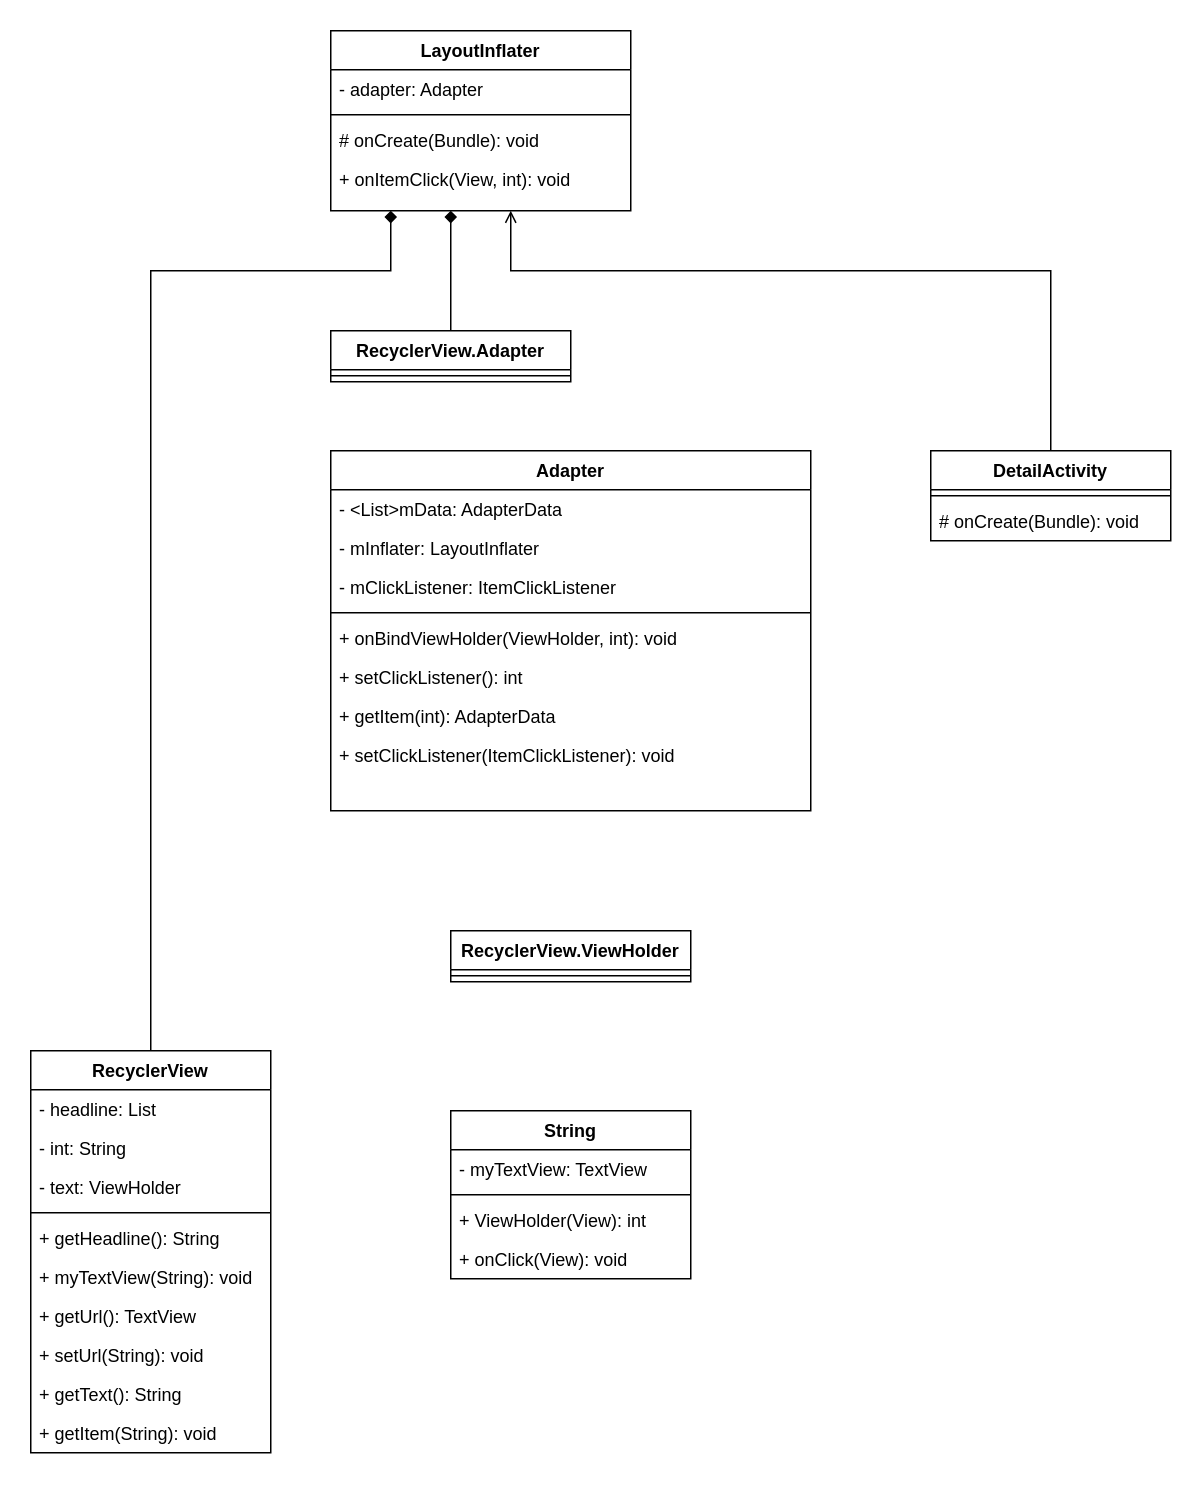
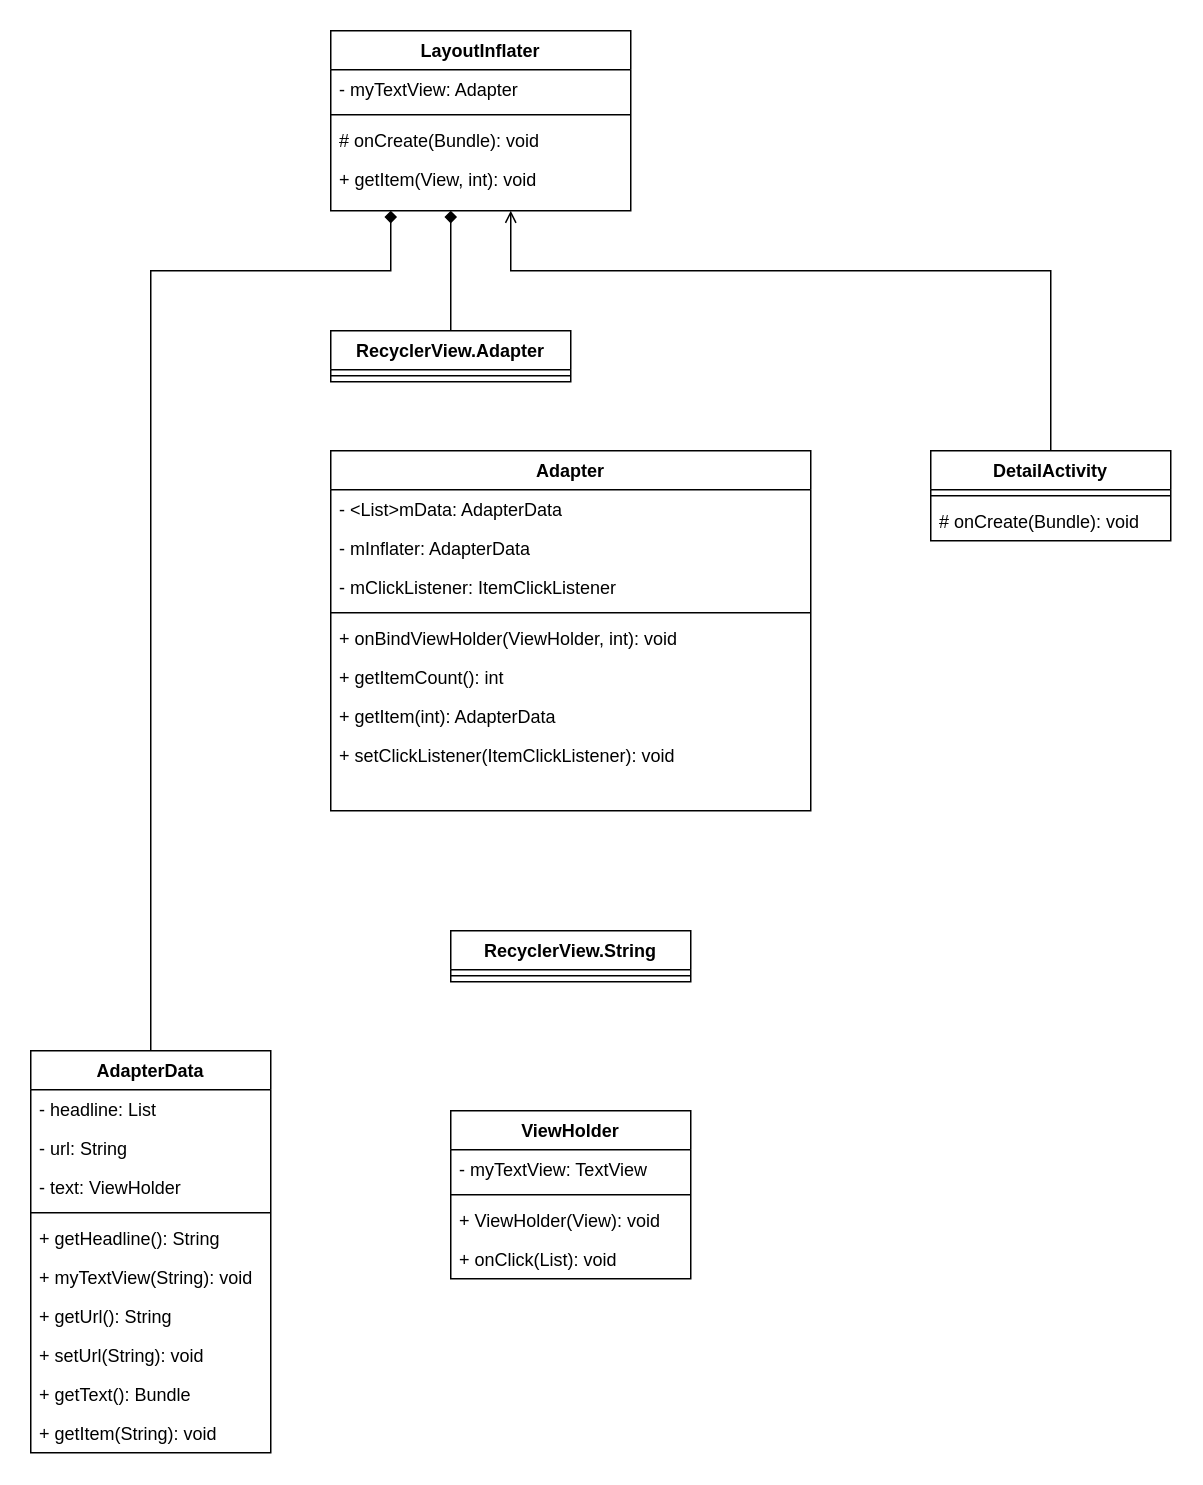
(423, 90) -> (435, 90)
(467, 180) -> (451, 180)
(463, 549) -> (451, 549)
(449, 678) -> (435, 678)
(570, 951) -> (570, 951)
(150, 1071) -> (150, 1071)
(570, 1131) -> (570, 1131)
(93, 1149) -> (93, 1149)
(559, 1221) -> (564, 1221)
(548, 1260) -> (548, 1260)
(128, 1317) -> (118, 1317)
(125, 1395) -> (125, 1395)
